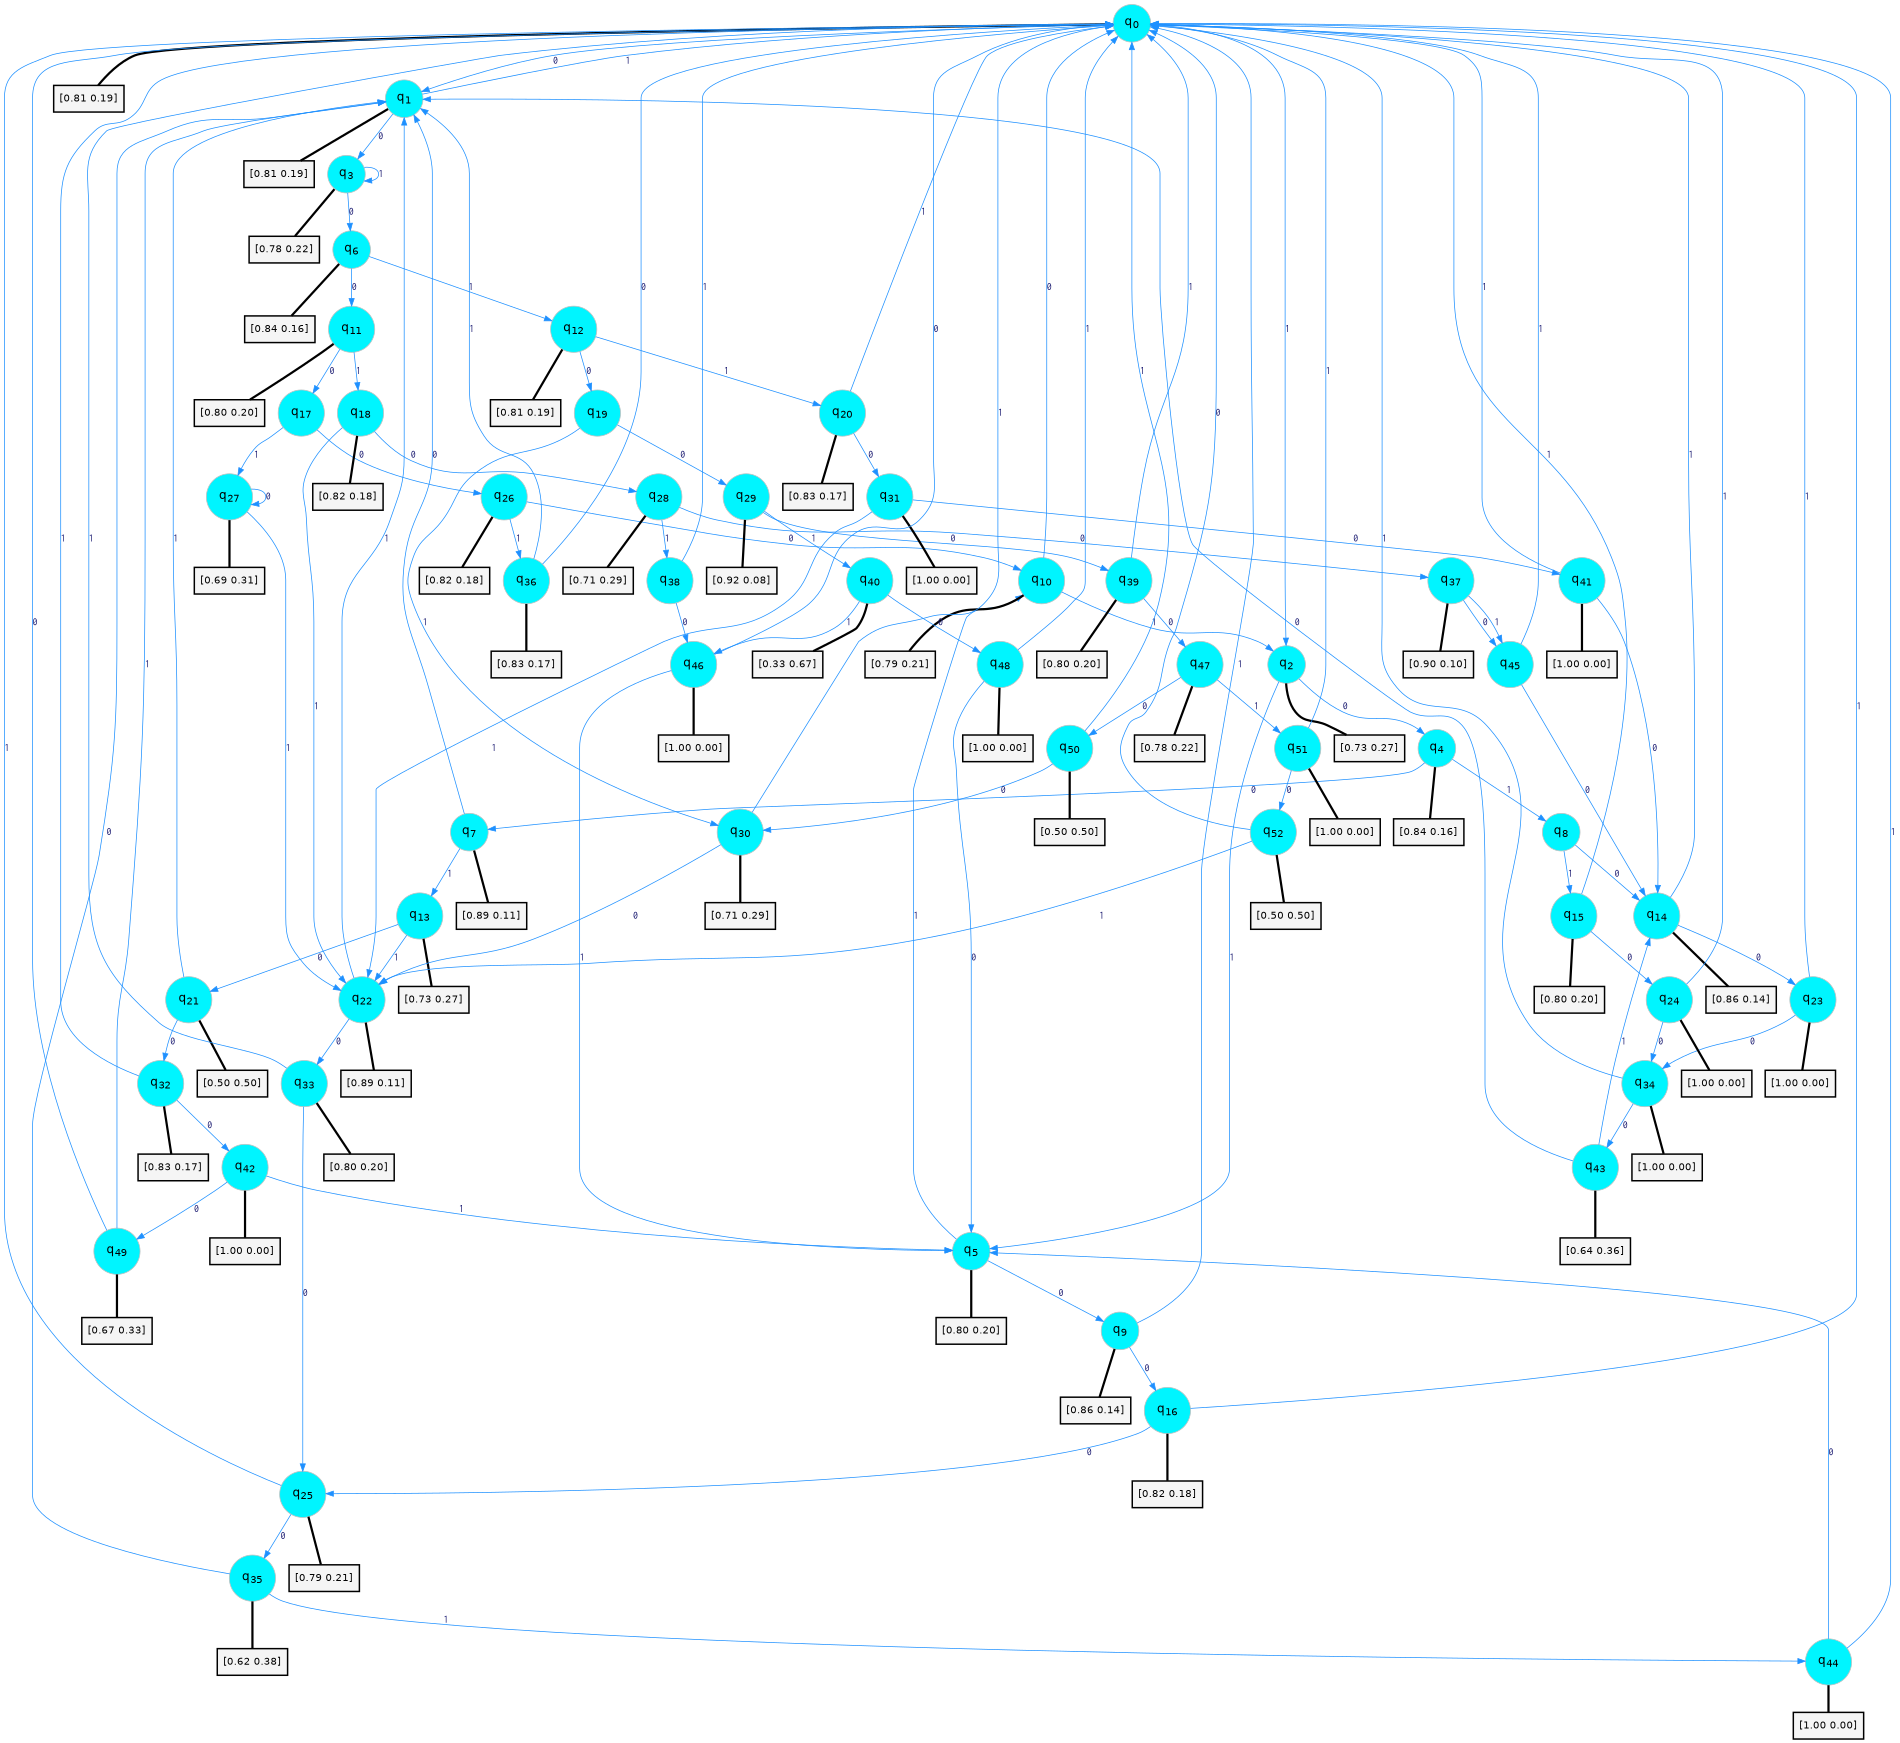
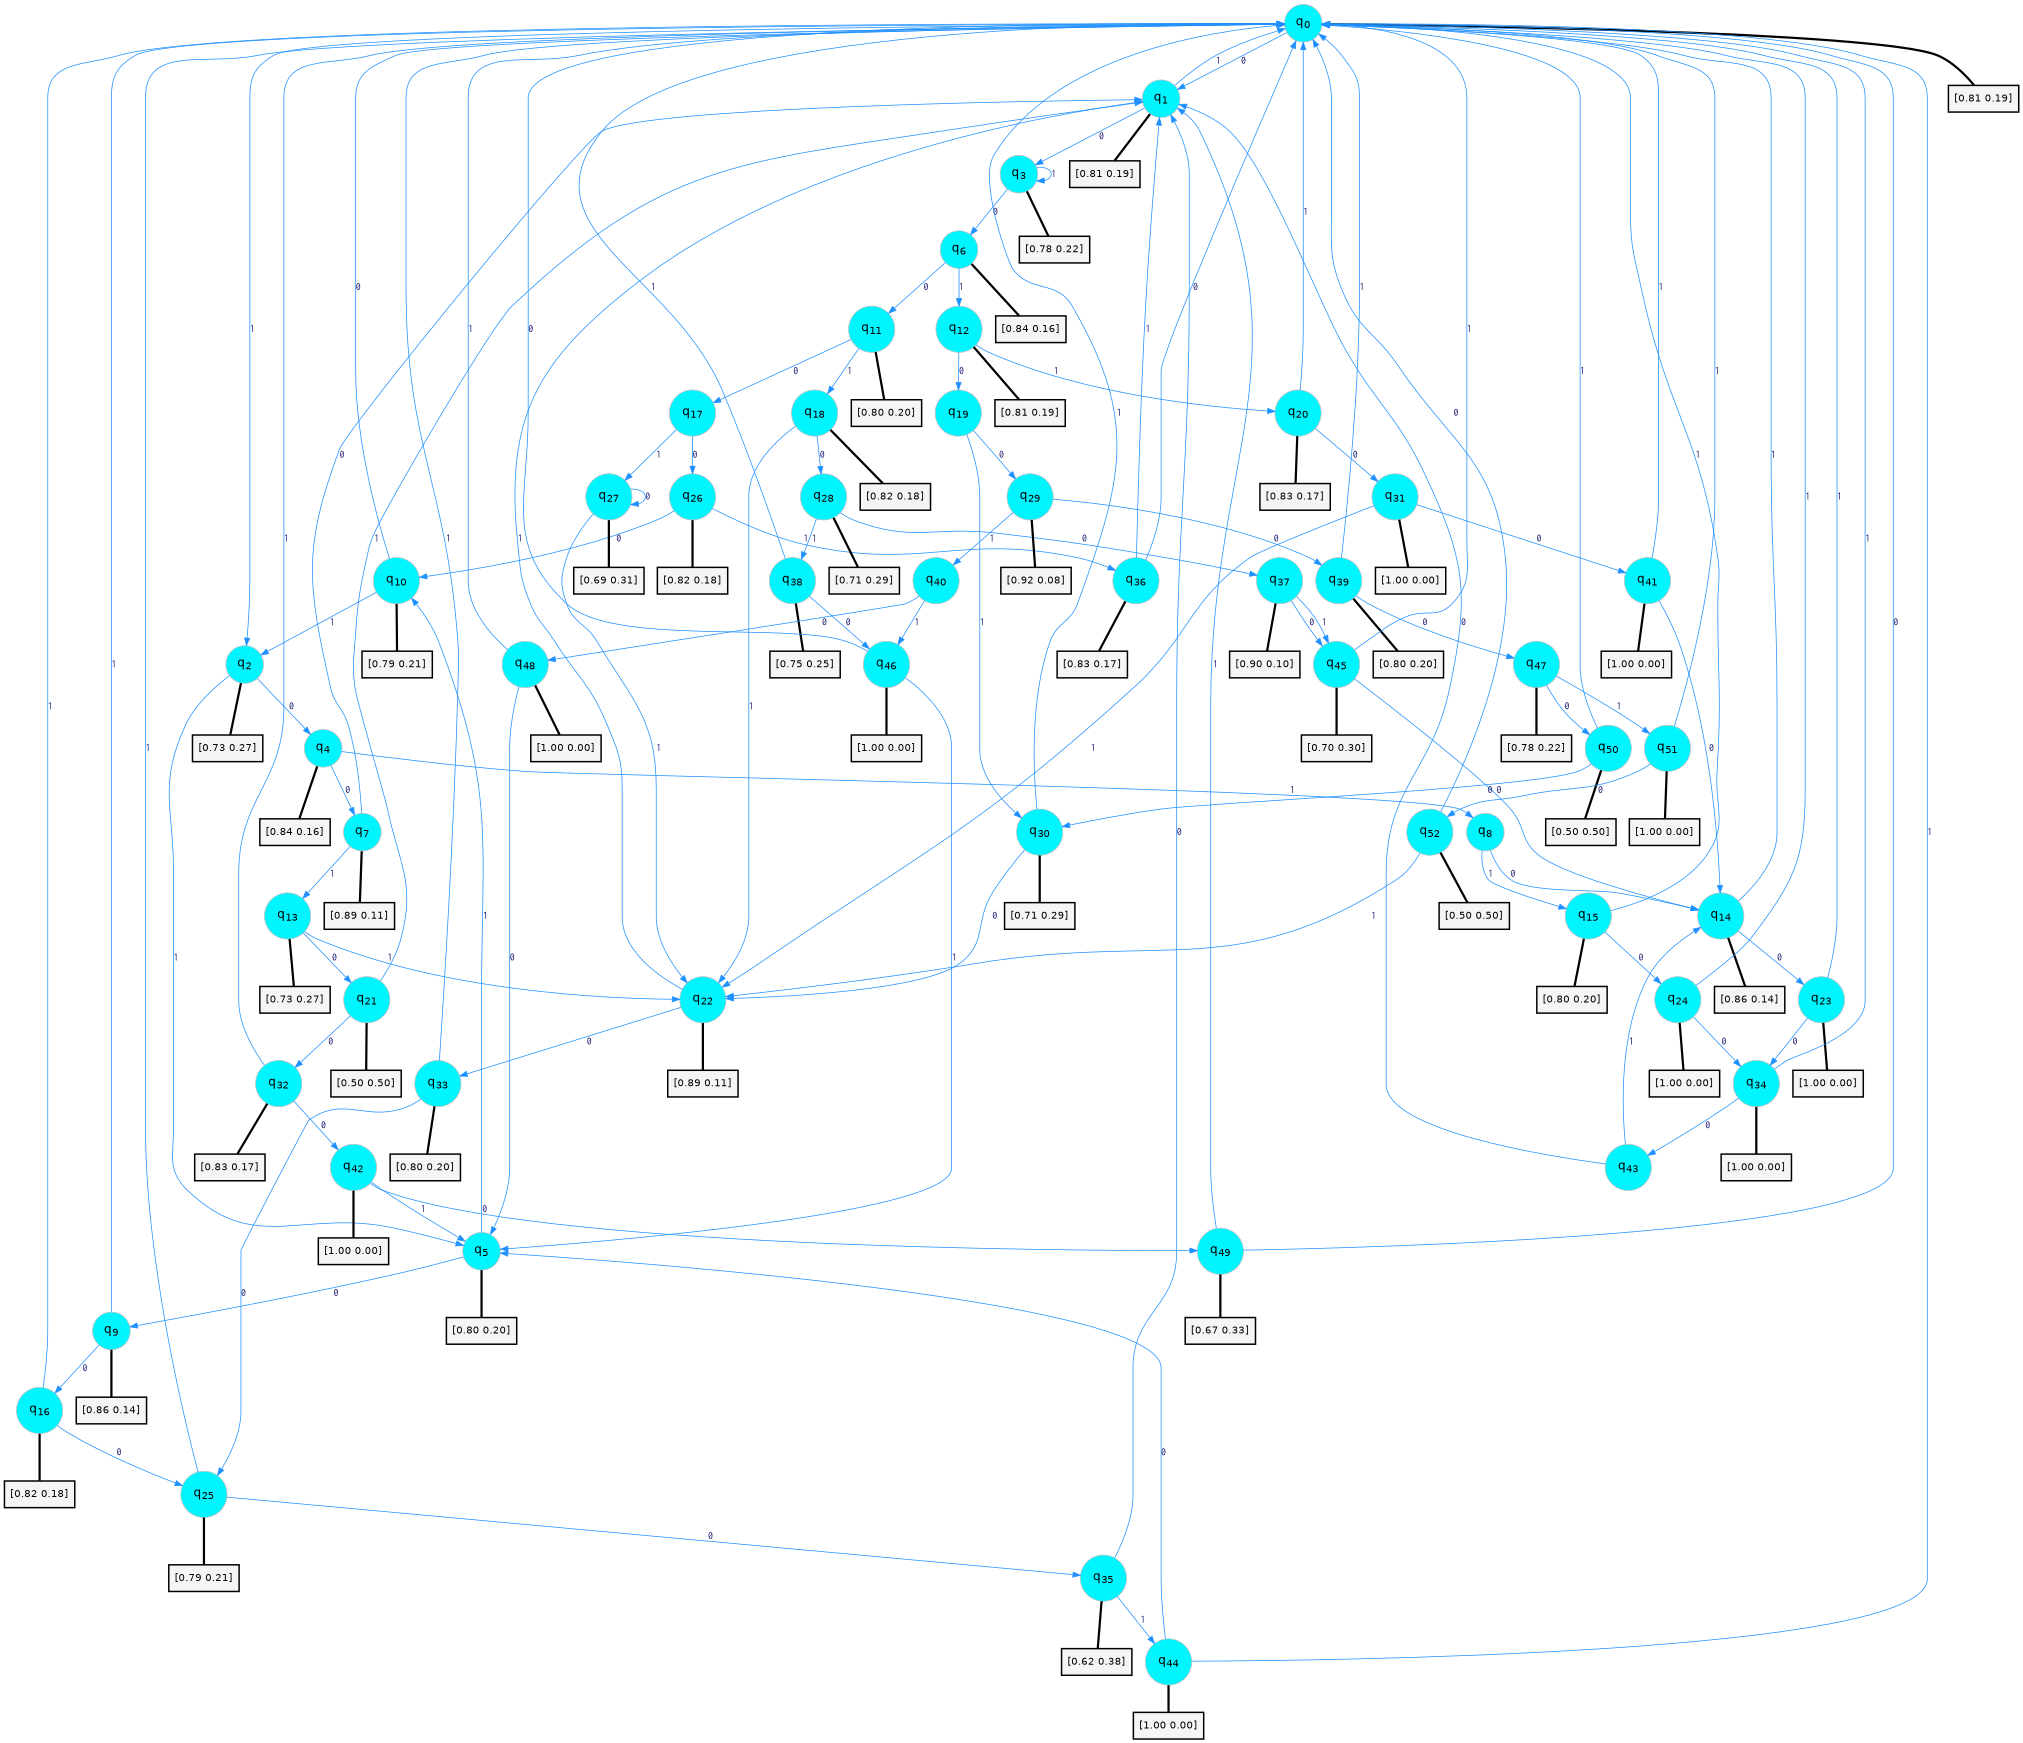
(788, 665) -> none
none -> (805, 665)
none -> (1337, 748)
(1595, 1251) -> none
